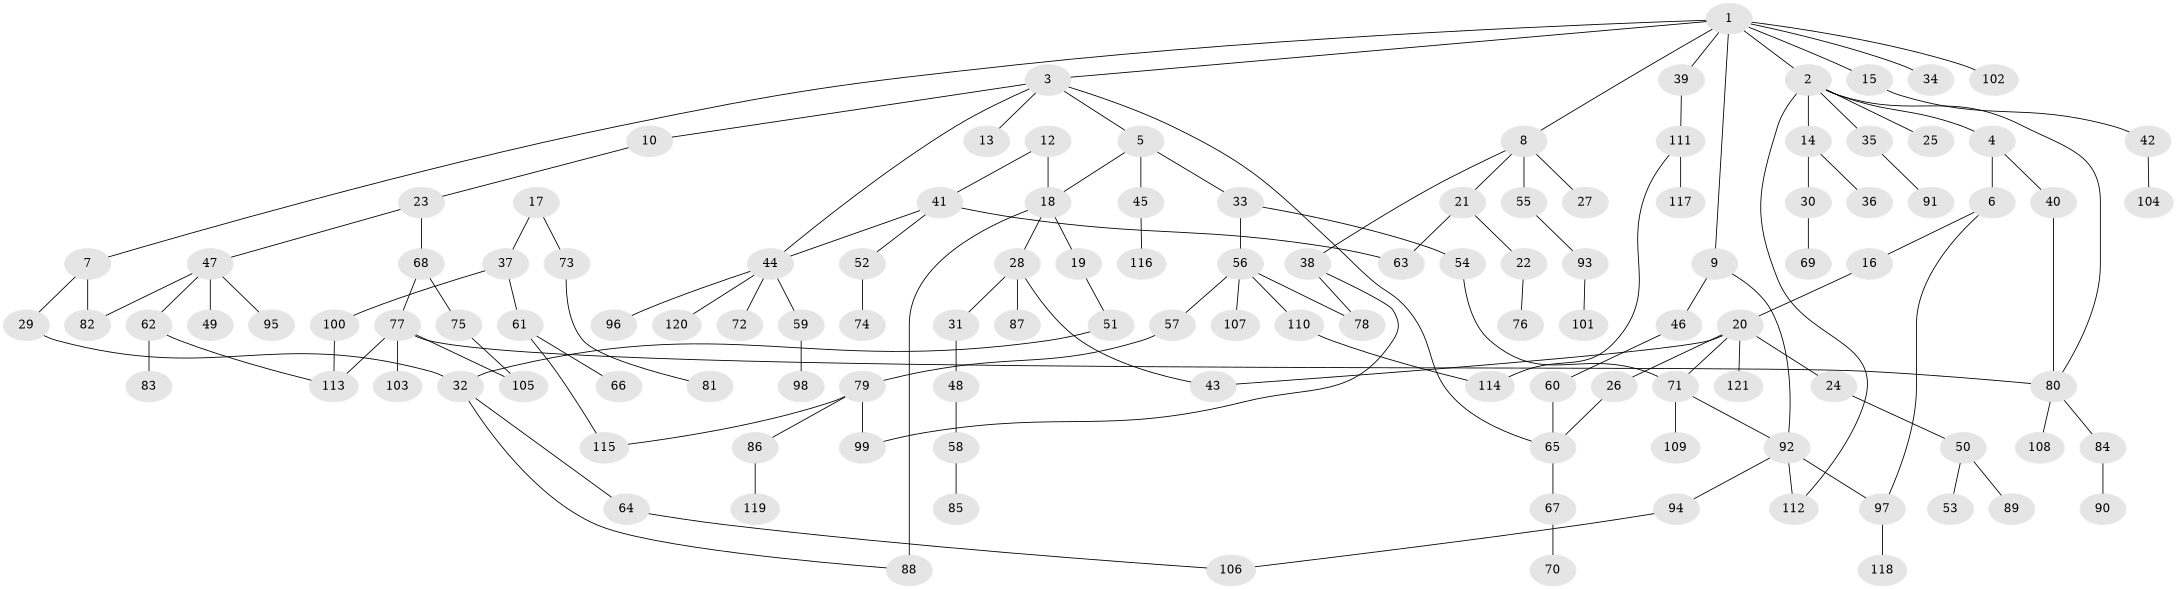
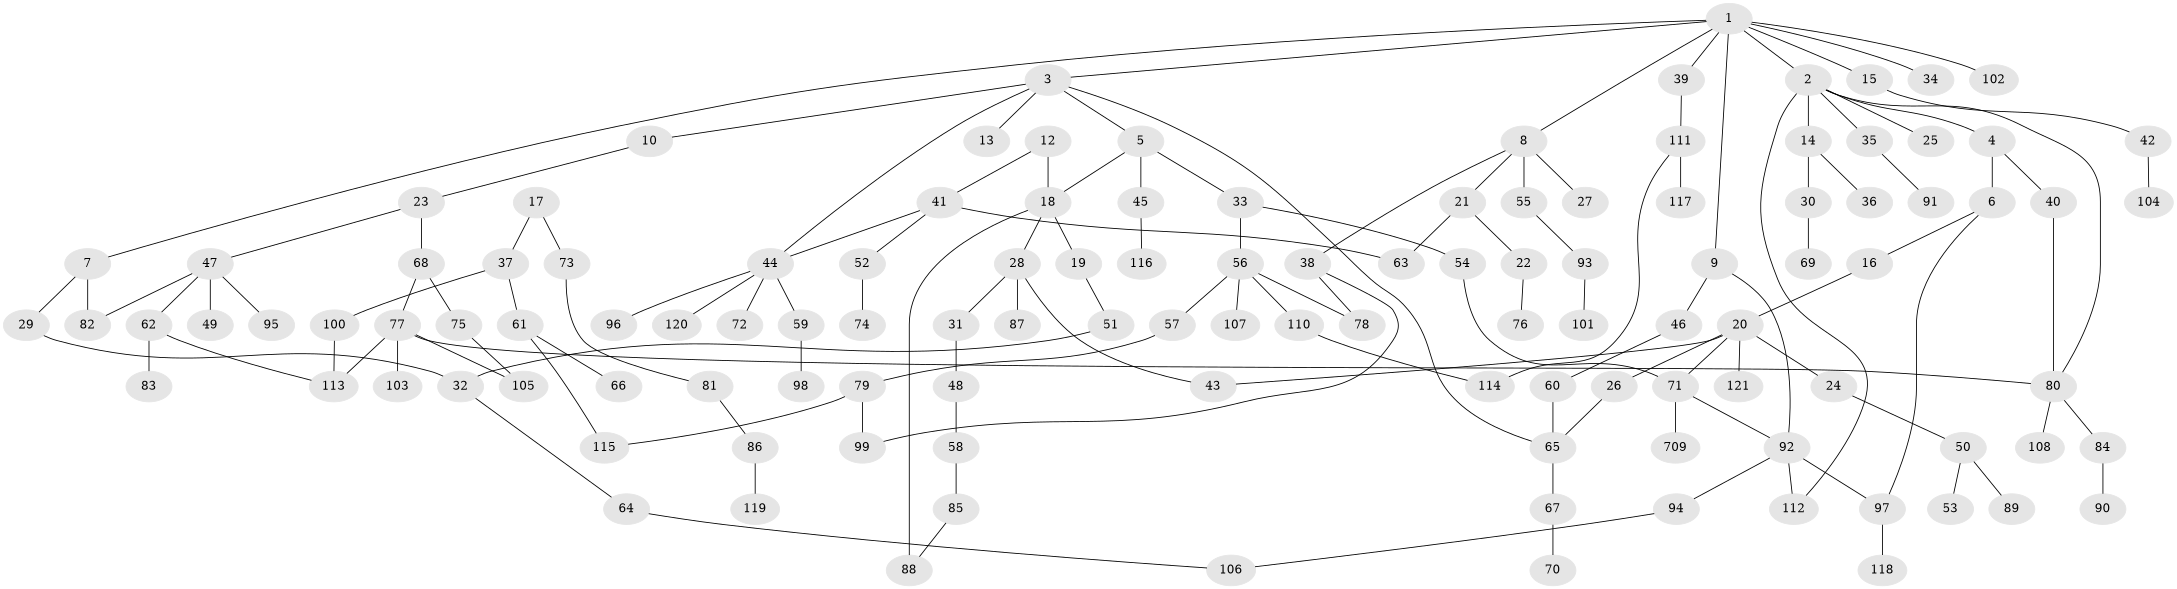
(809, 417) -> (733, 417)
(1676, 448) -> (1676, 448)
(651, 540) -> (933, 540)
